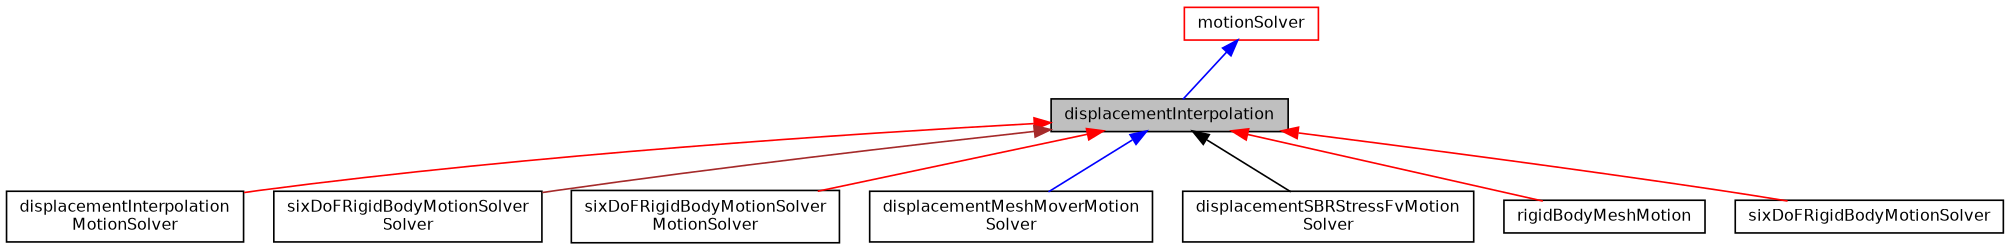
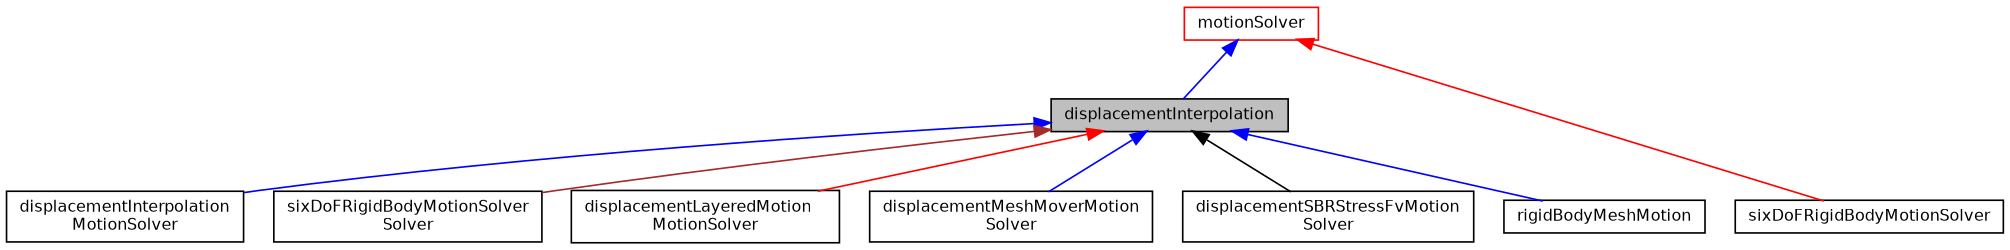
(638, 151) -> (638, 151)
(1543, 165) -> (1568, 123)
(1395, 168) -> (1395, 168)
(705, 217) -> (705, 217)
